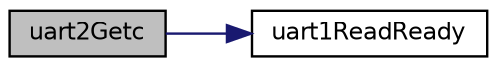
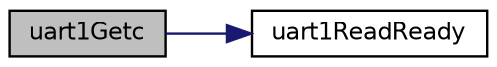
(88, 34) -> (88, 34)
